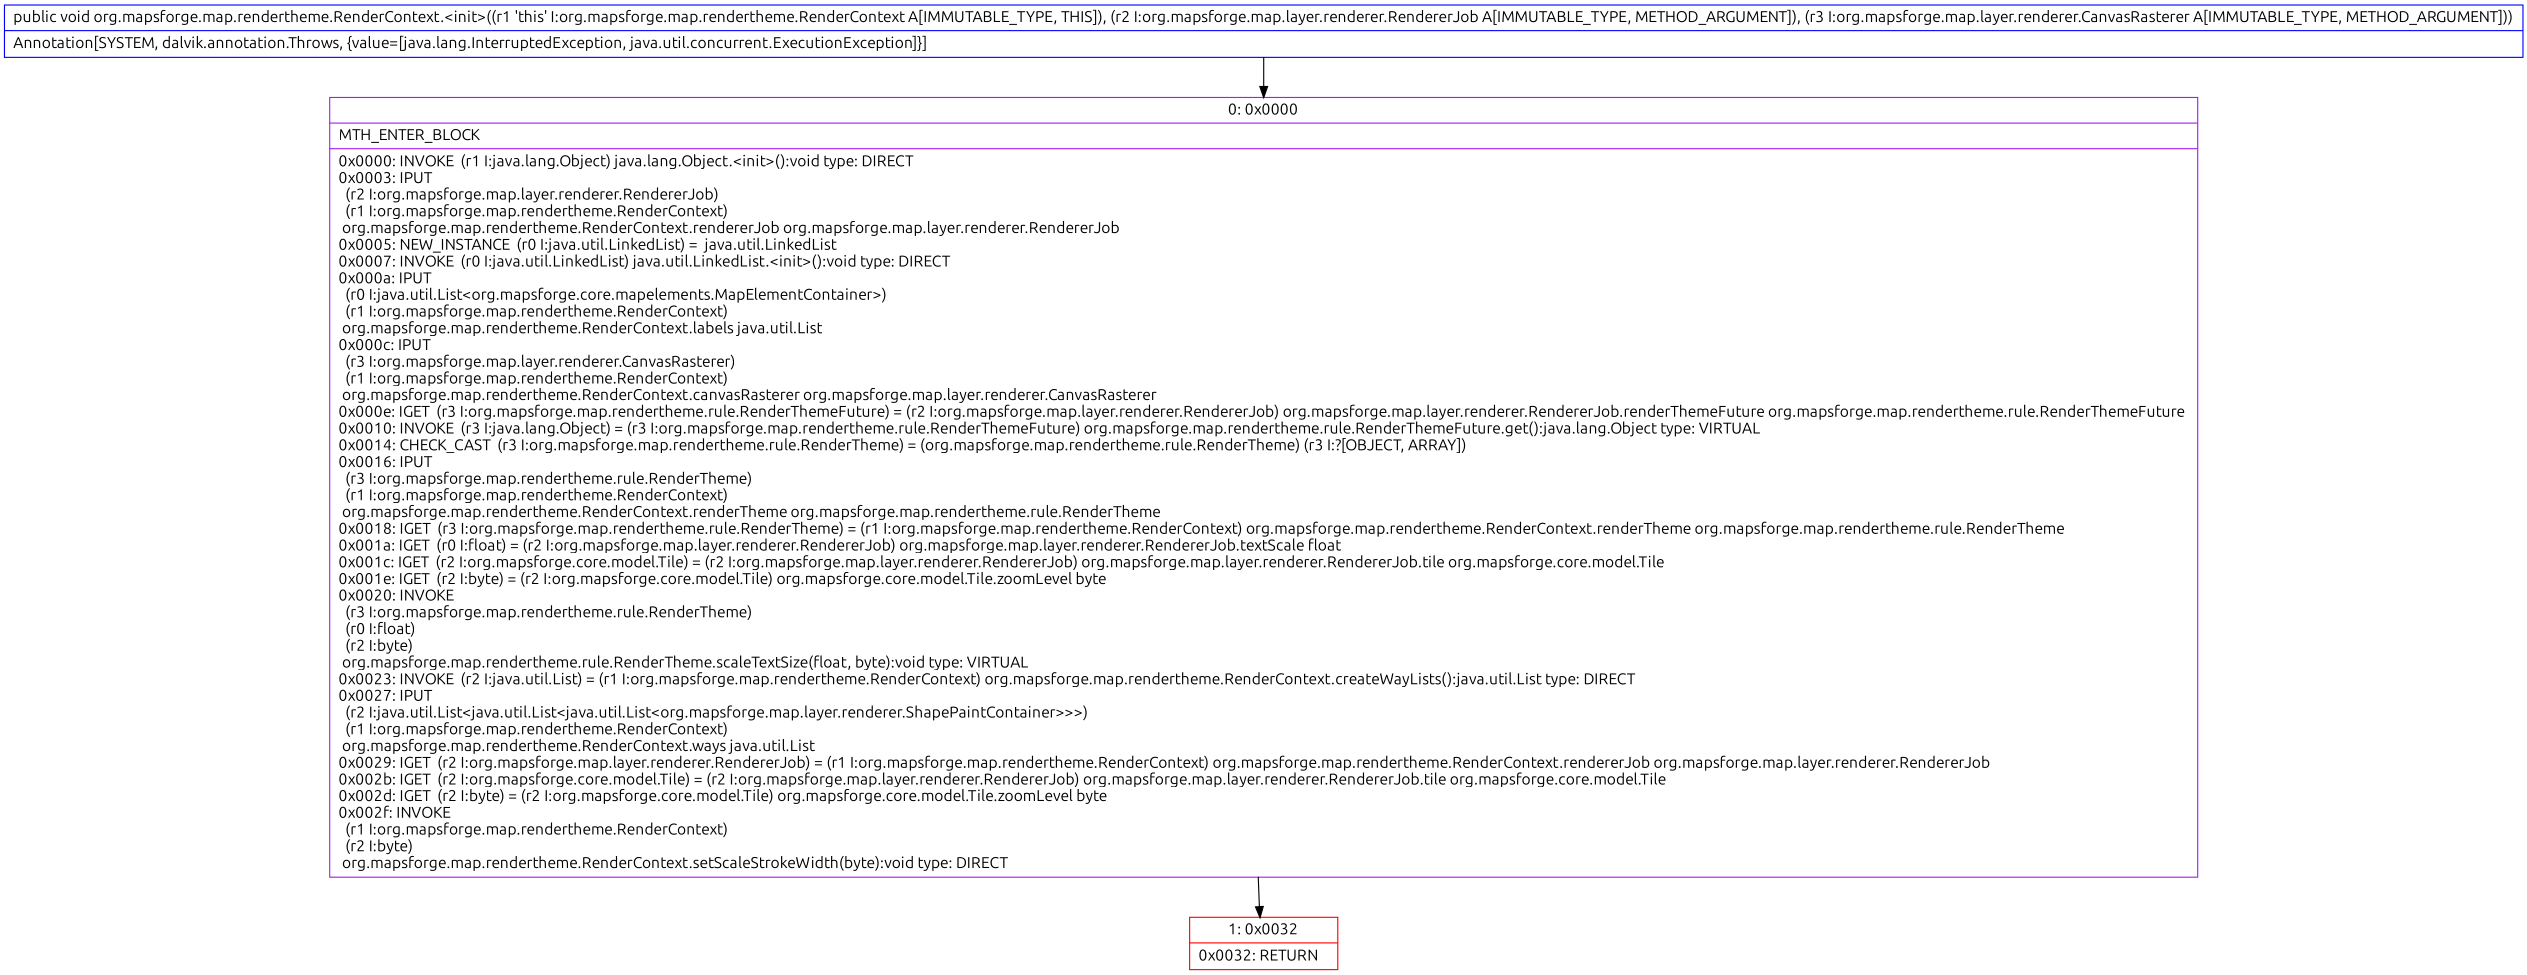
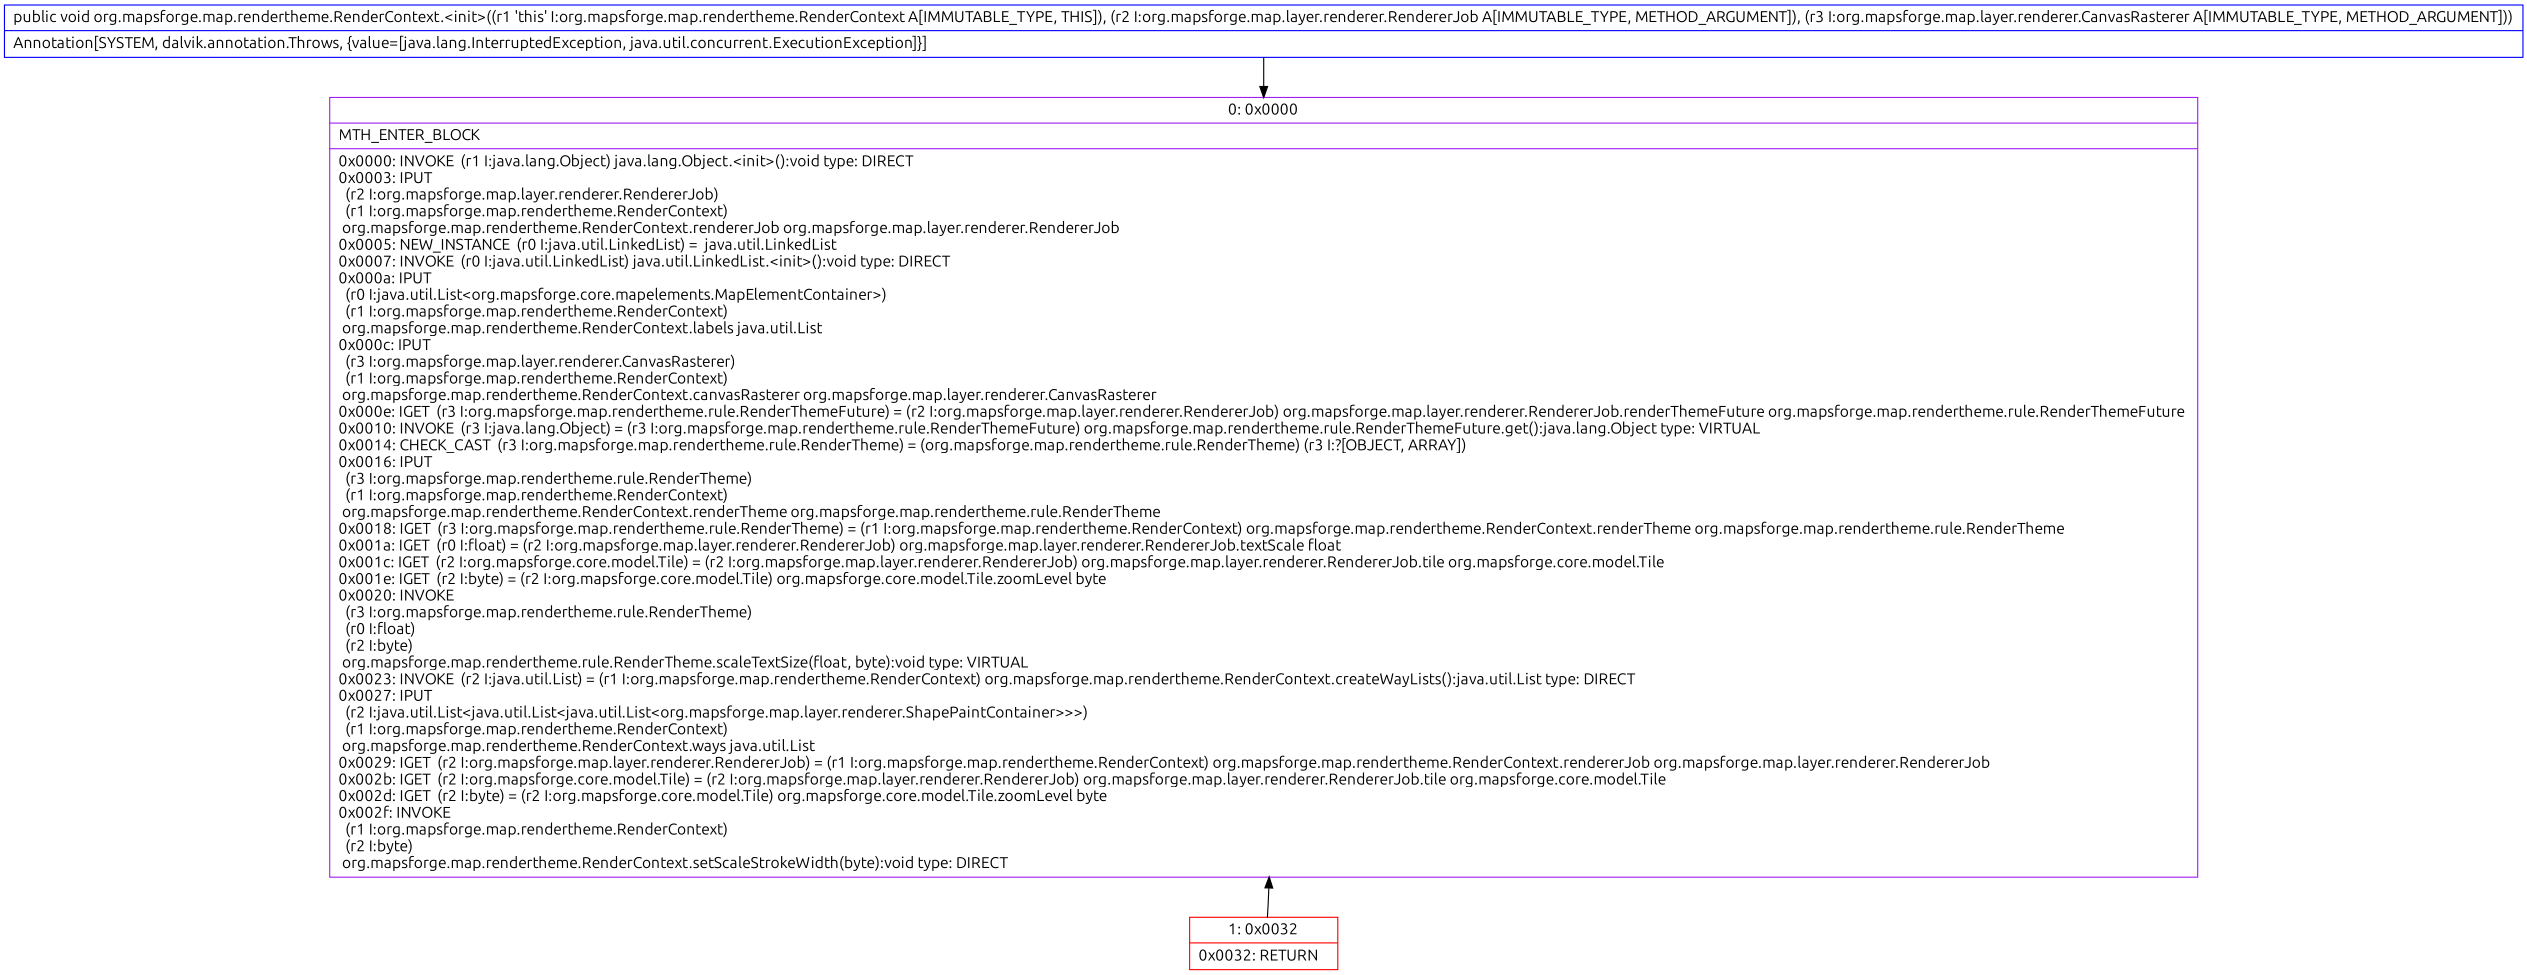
(1259, 892) -> (1268, 903)
